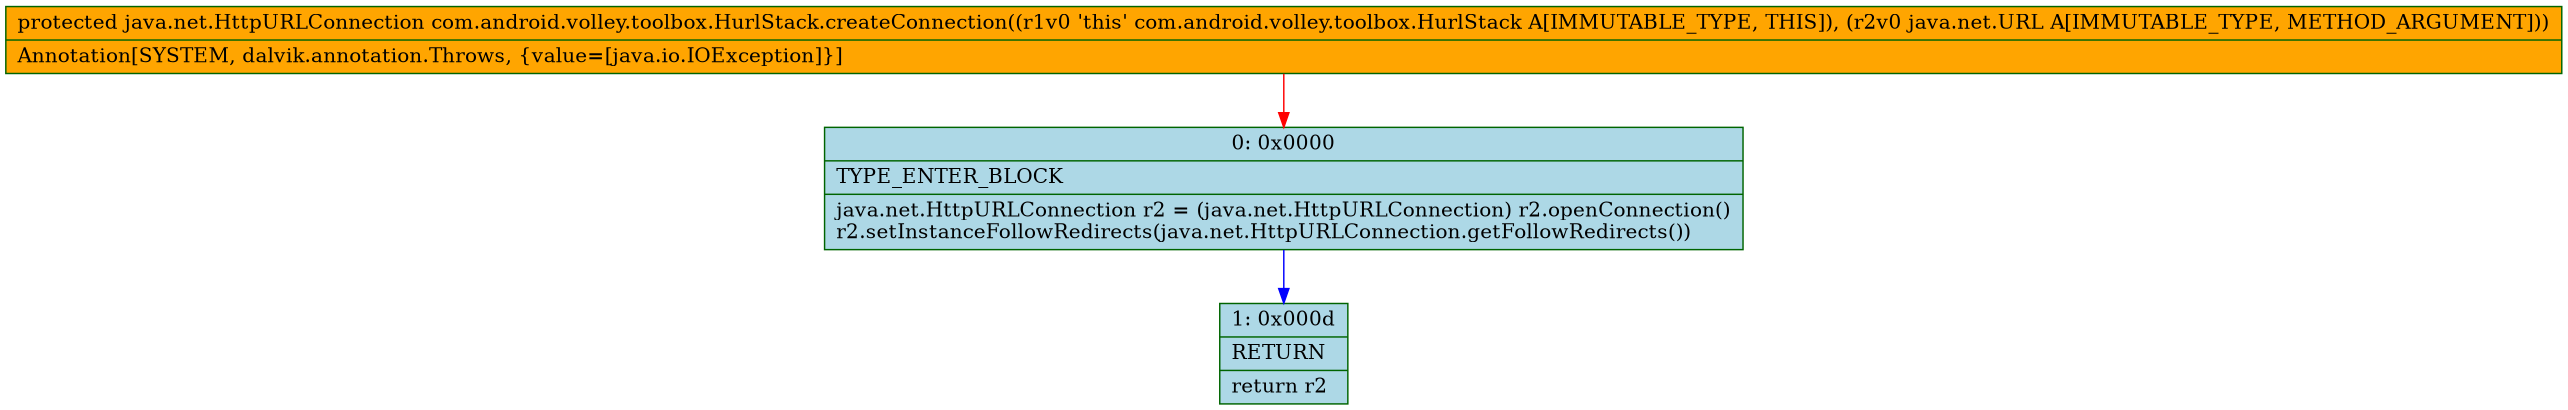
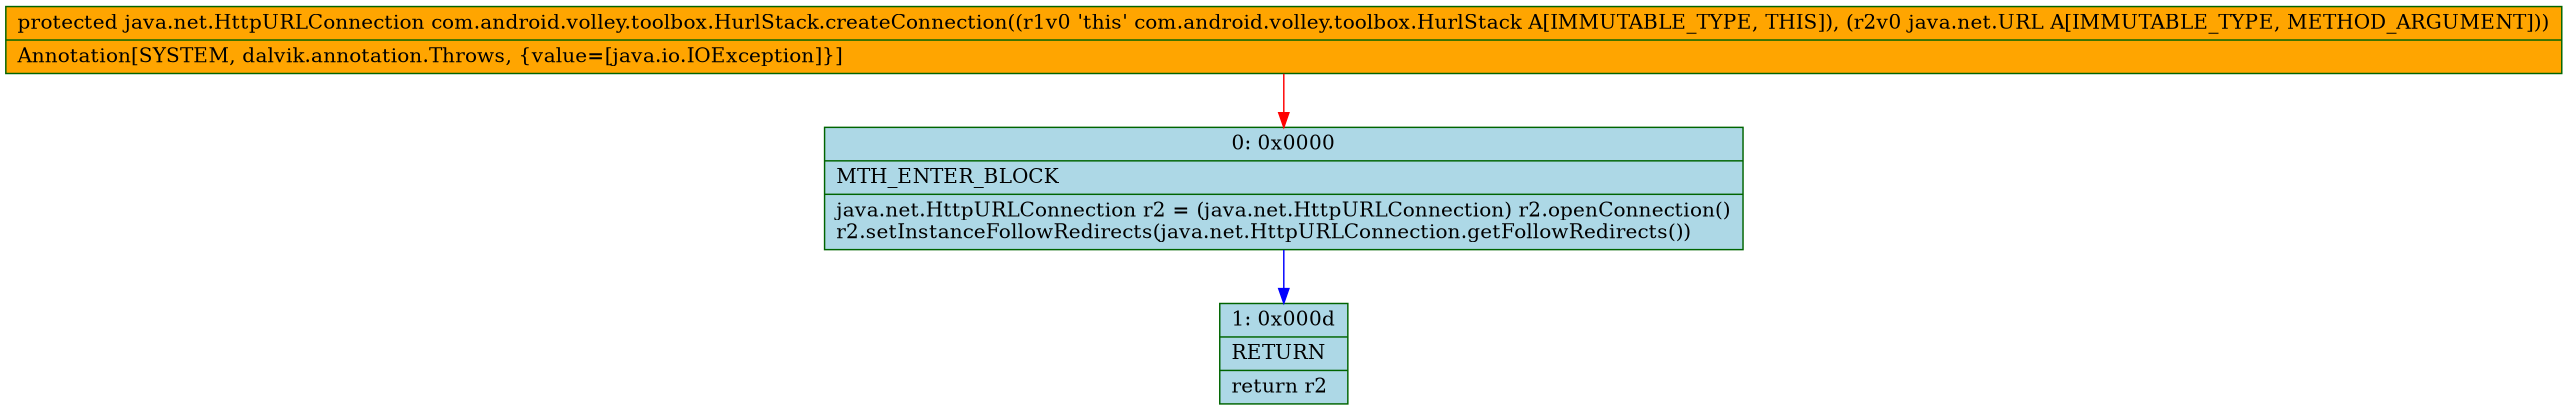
(950, 177) -> (948, 177)
